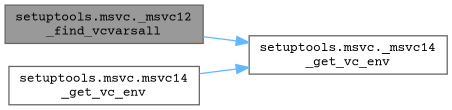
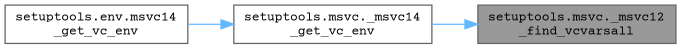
(220, 39) -> (449, 24)
(104, 86) -> (96, 24)
